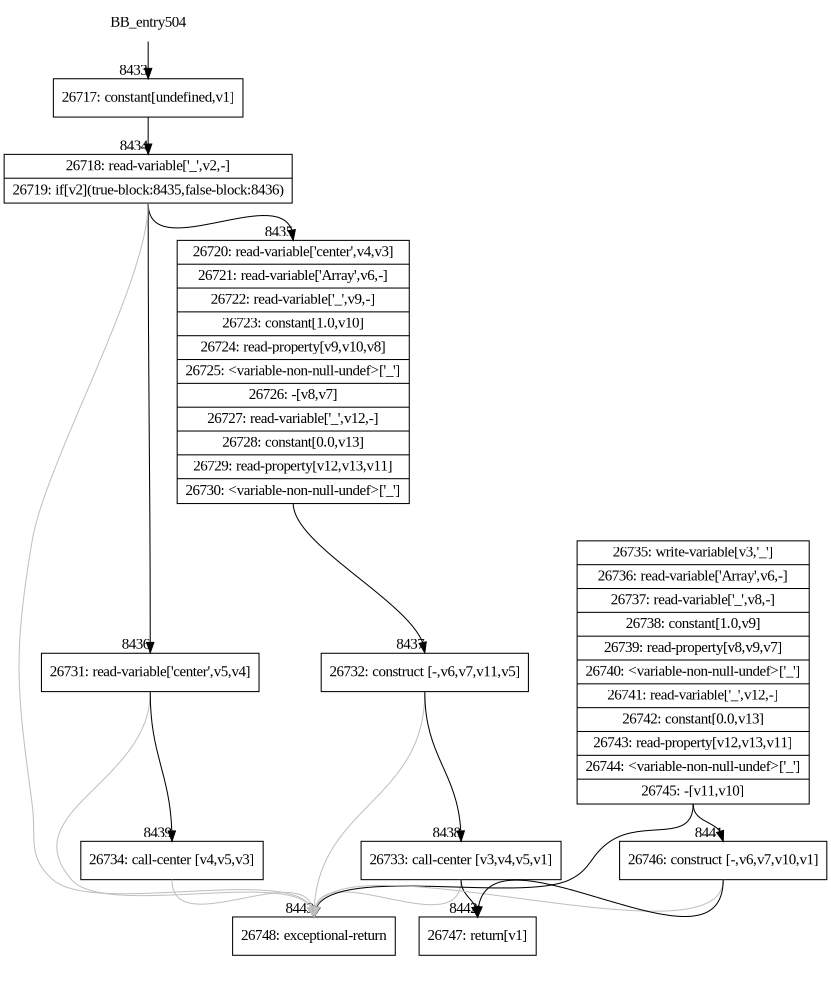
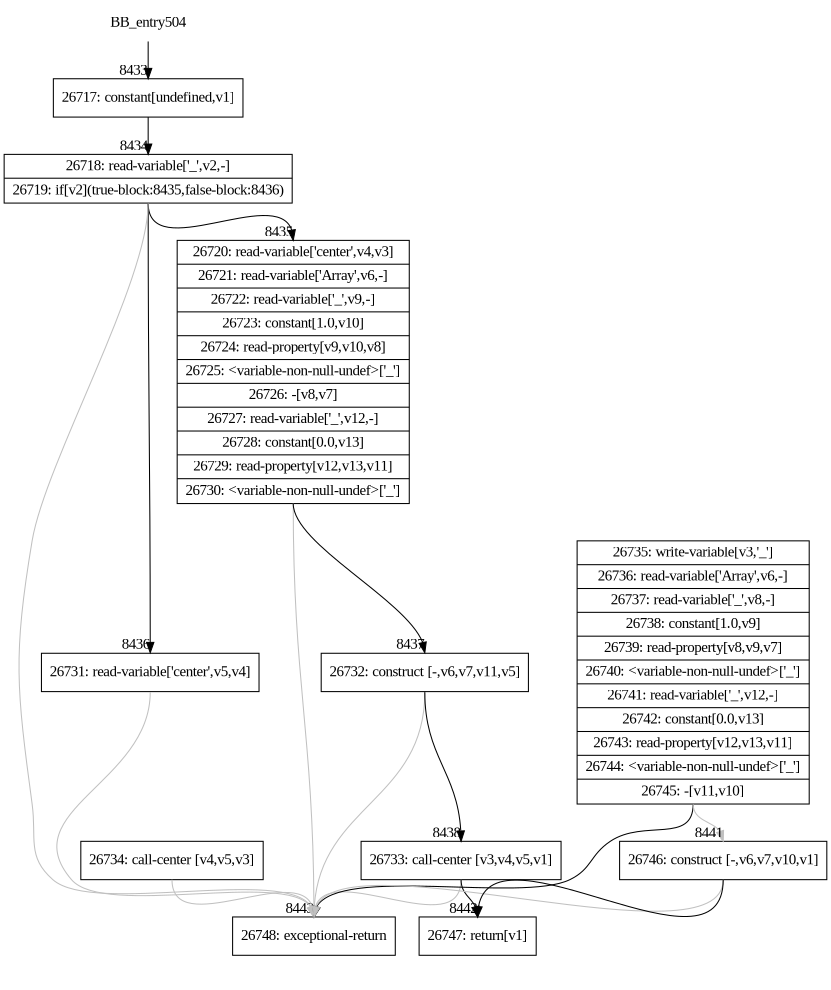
none -> (303, 705)
(160, 762) -> none
(703, 820) -> (703, 820)
